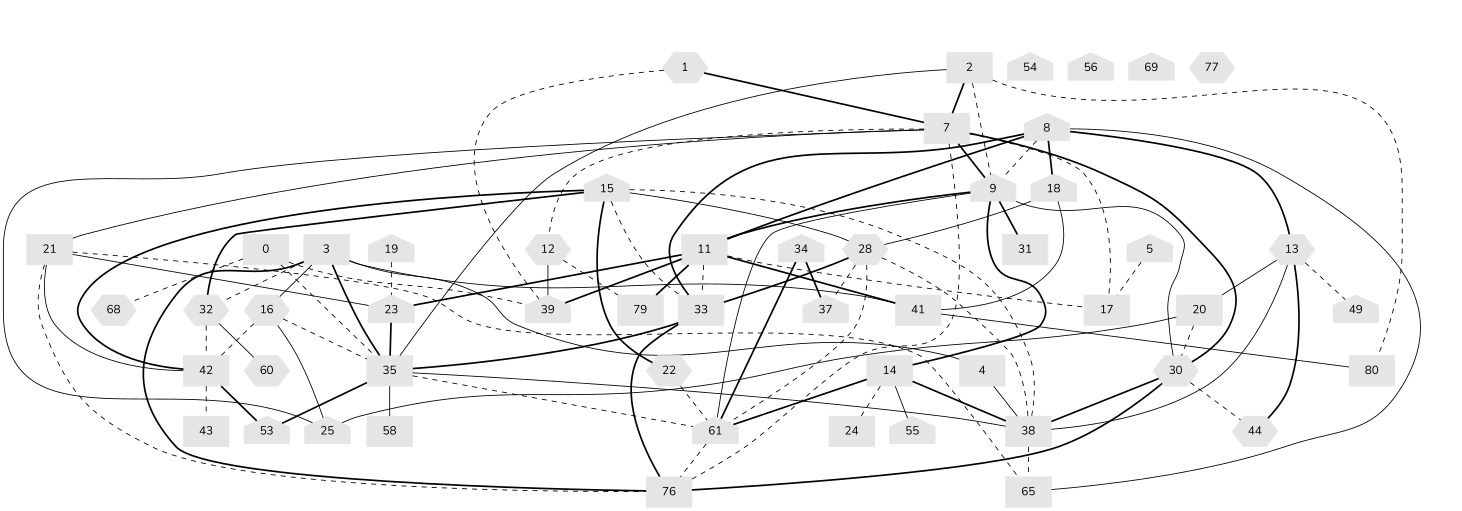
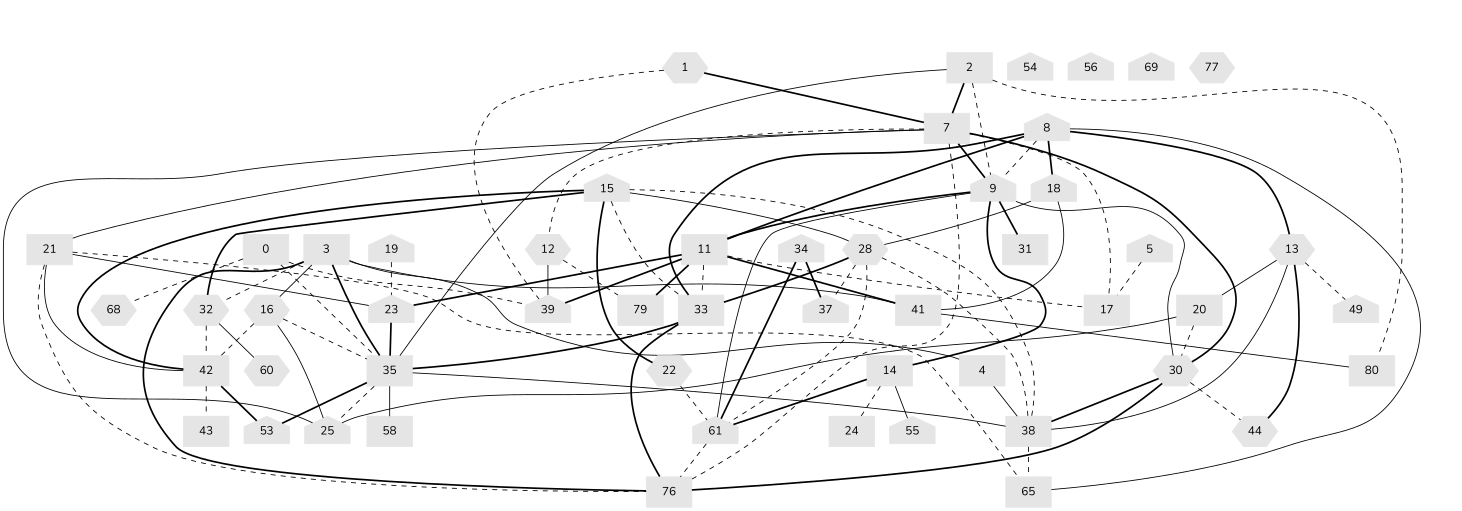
(950, 397) -> none
(553, 401) -> (356, 404)
